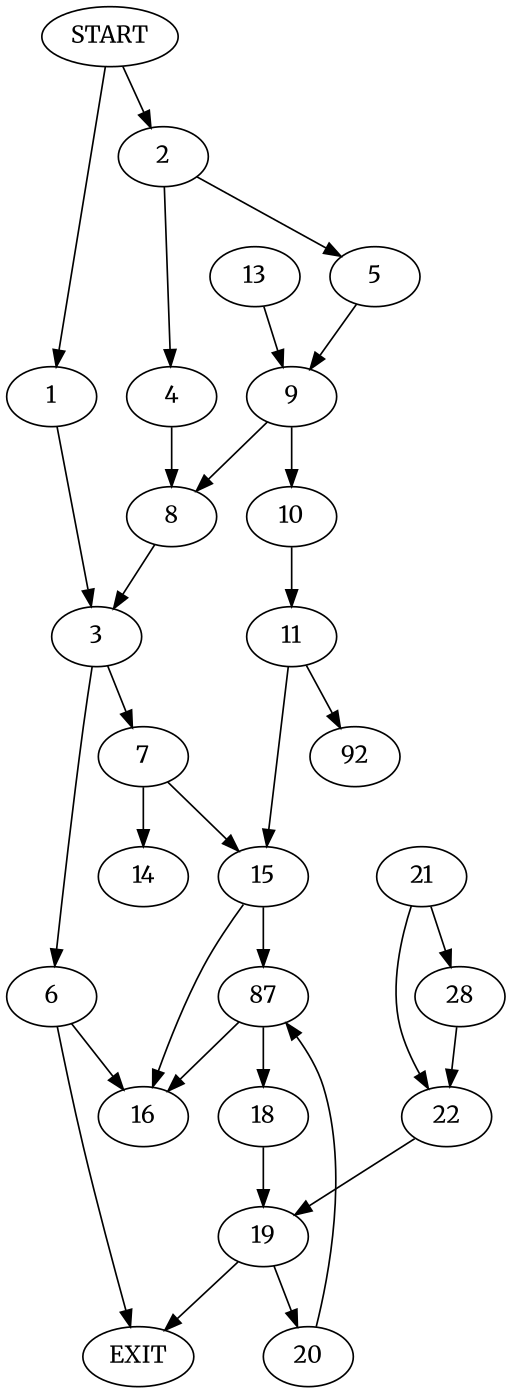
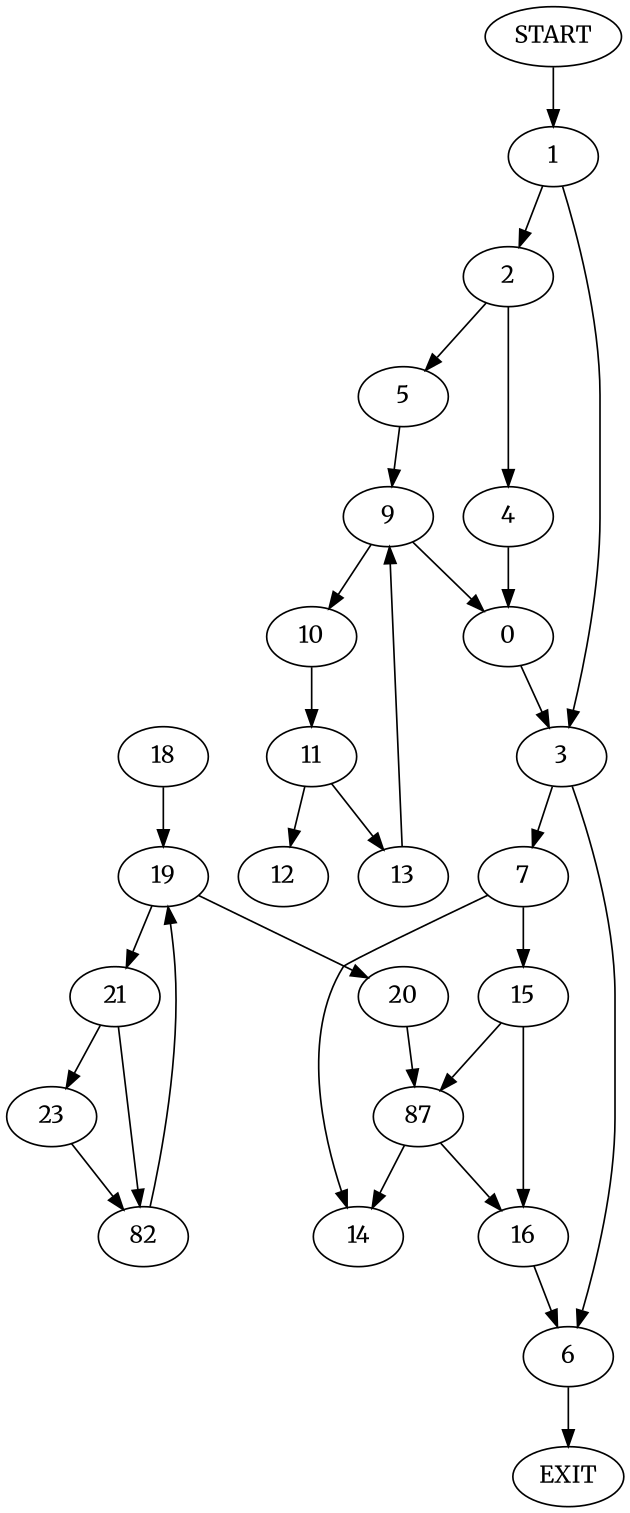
(133, 90) -> (534, 209)
(172, 517) -> (508, 637)
(279, 748) -> (352, 810)
(355, 757) -> (283, 877)
(460, 997) -> (52, 1117)
(263, 1048) -> (392, 1169)
(92, 1050) -> (543, 1289)
(447, 1117) -> (143, 1237)
(208, 1290) -> (142, 929)
